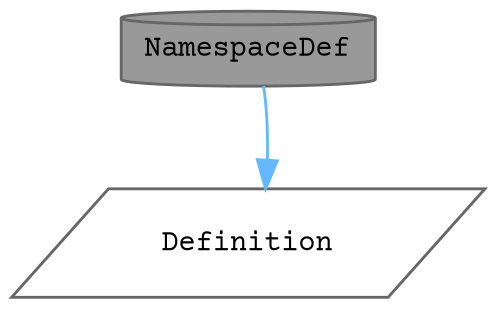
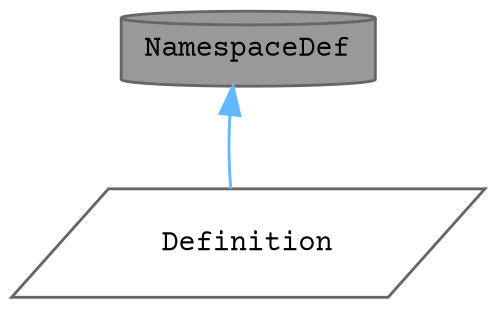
(267, 123) -> (229, 152)
